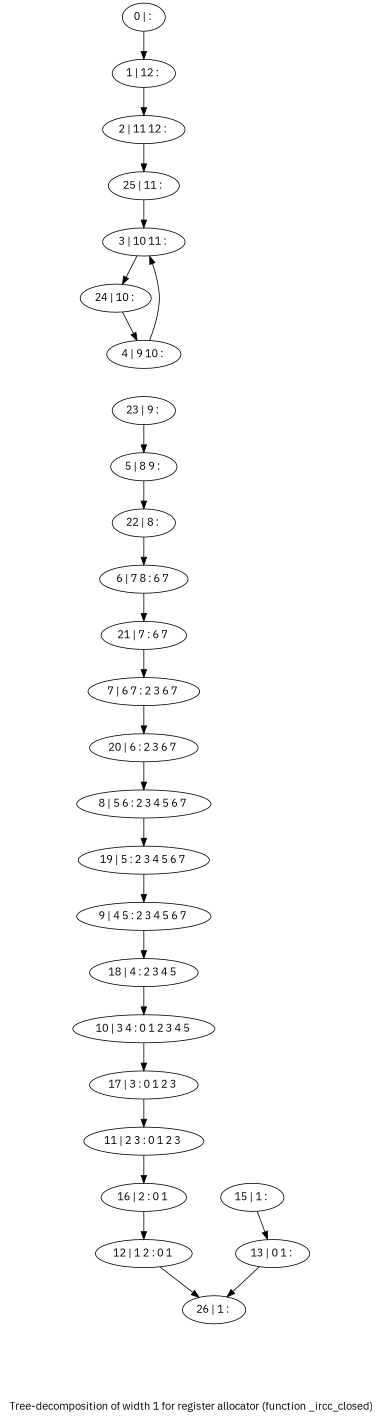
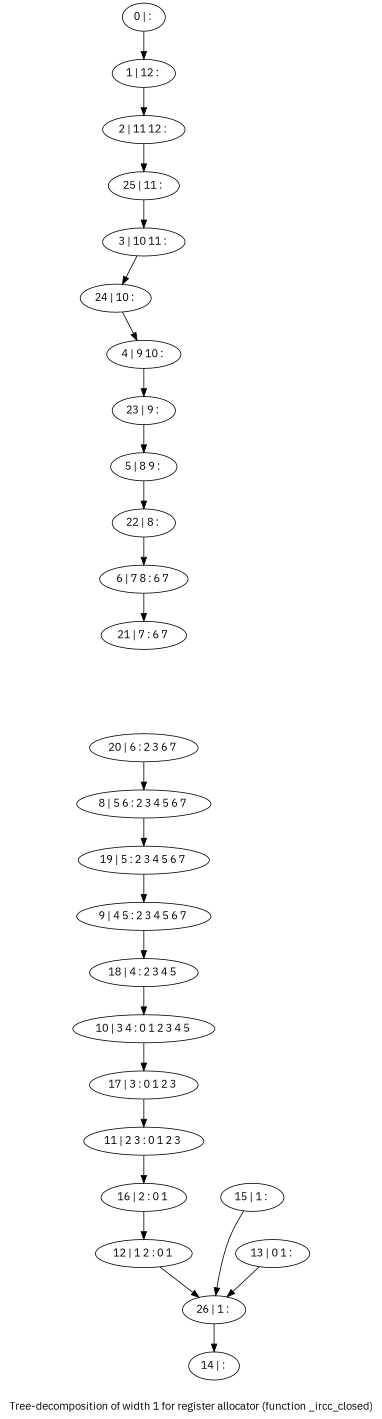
(159, 302) -> (144, 379)
(144, 692) -> none
(261, 1222) -> (226, 1248)
none -> (214, 1366)
